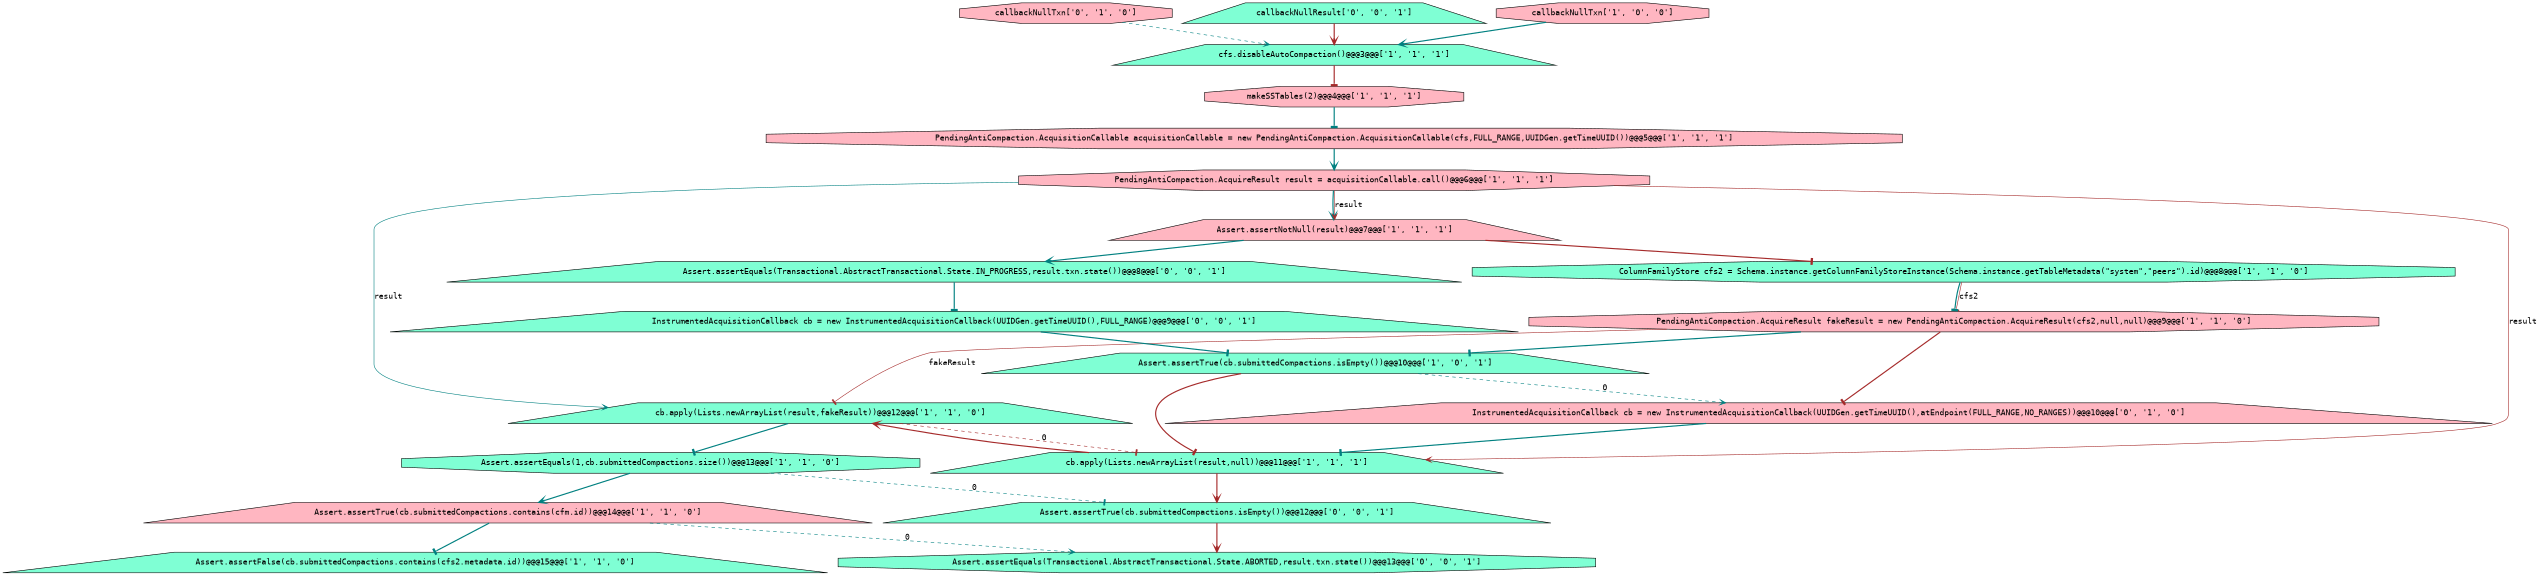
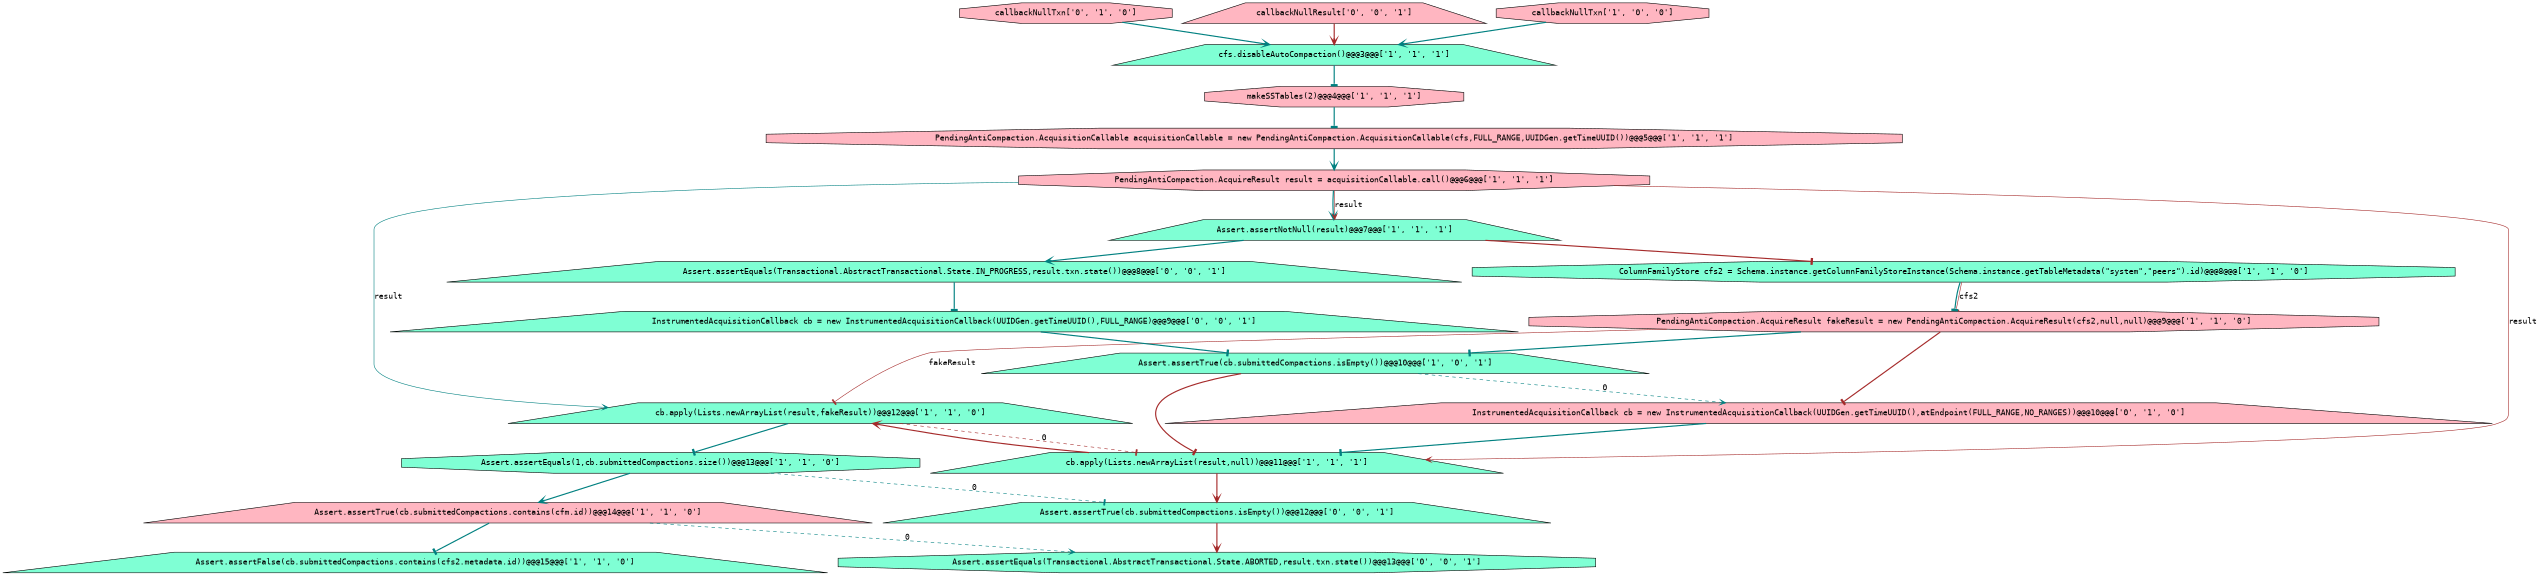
(1334, 13) -> (1334, 13)
(1193, 33) -> (1193, 33)
(1334, 74) -> (1334, 74)
(1335, 230) -> (1335, 230)
